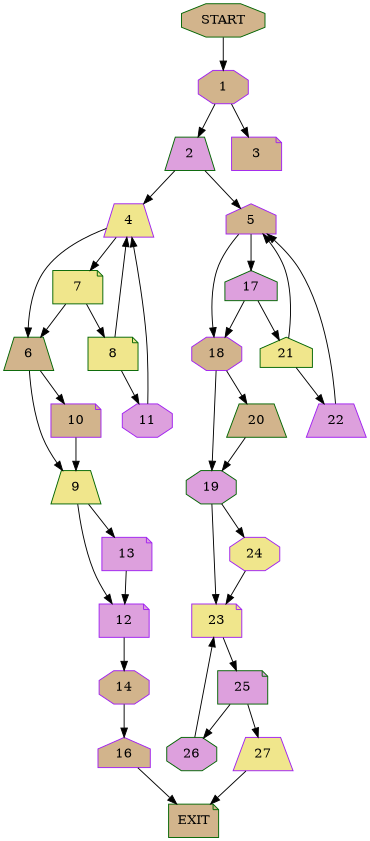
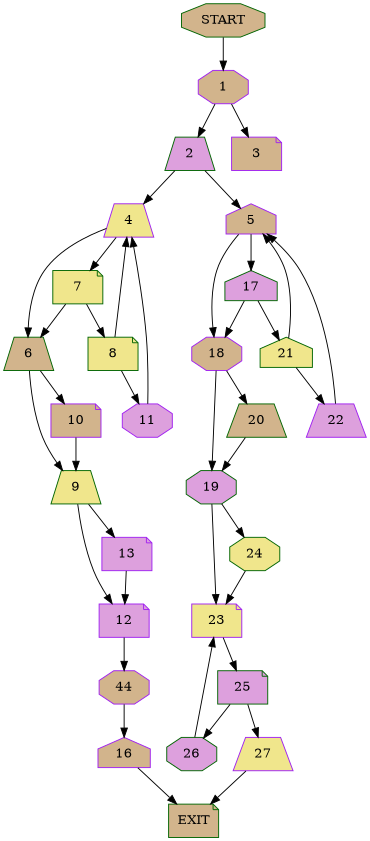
(255, 554) -> (255, 554)
(124, 687) -> (124, 687)
